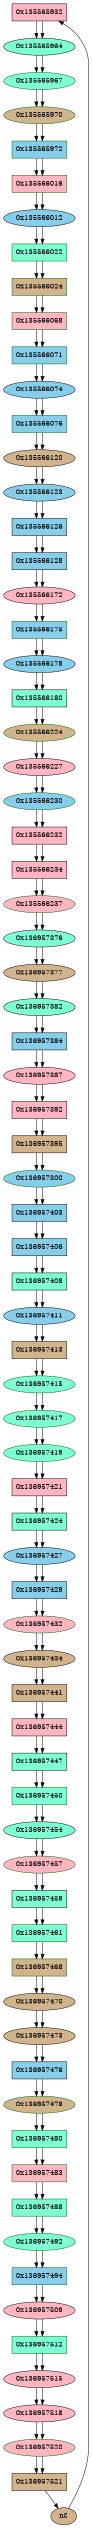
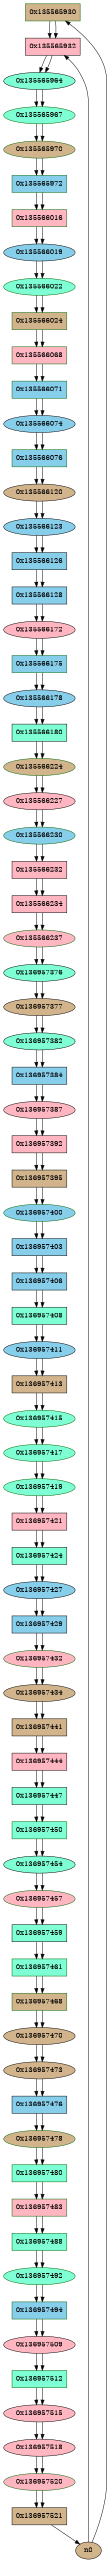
none -> (53, 12)
(39, 218) -> (39, 252)
(39, 252) -> (39, 287)
(39, 1179) -> (39, 1213)
